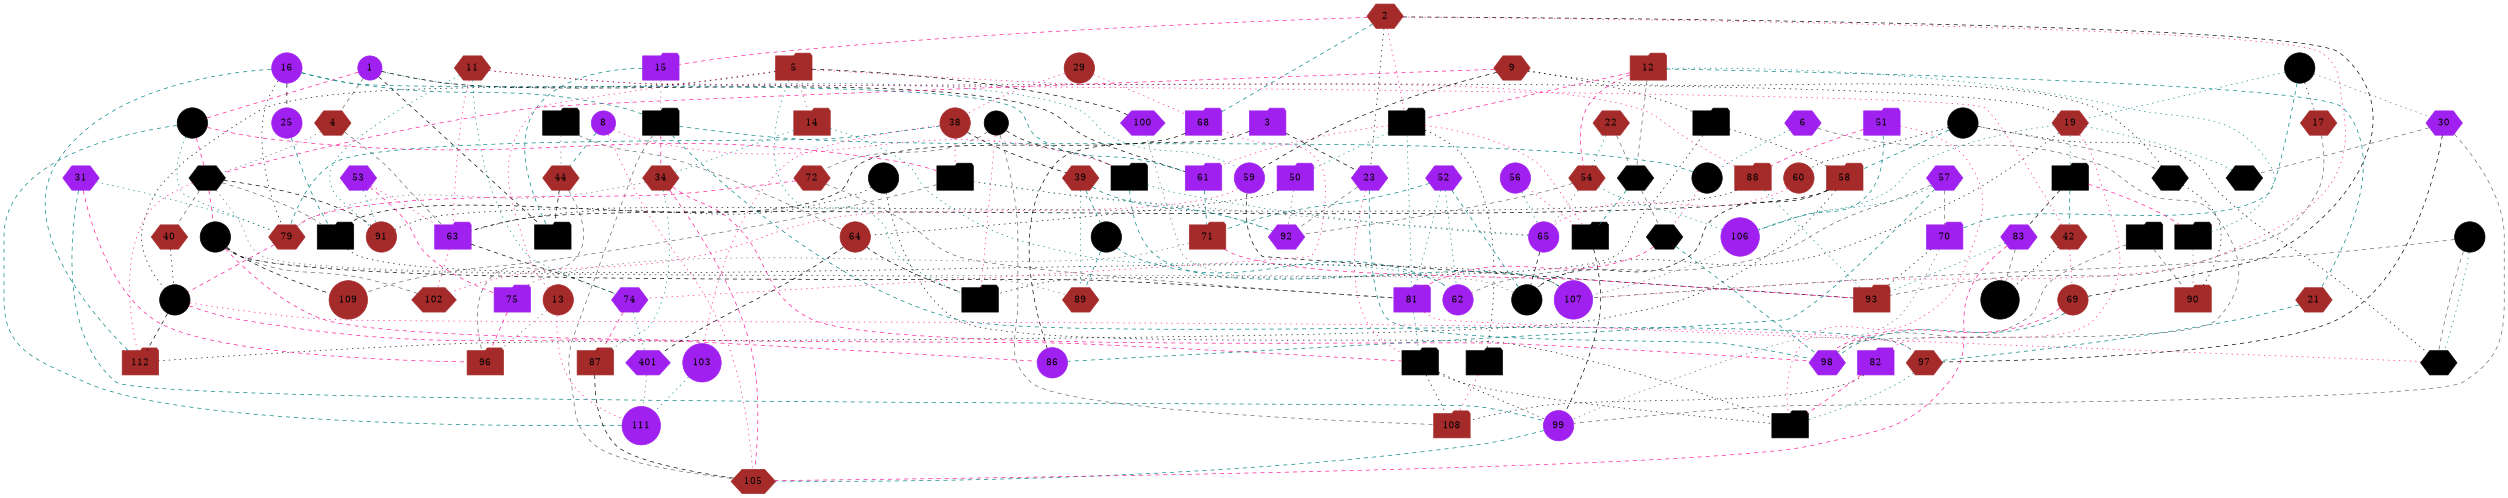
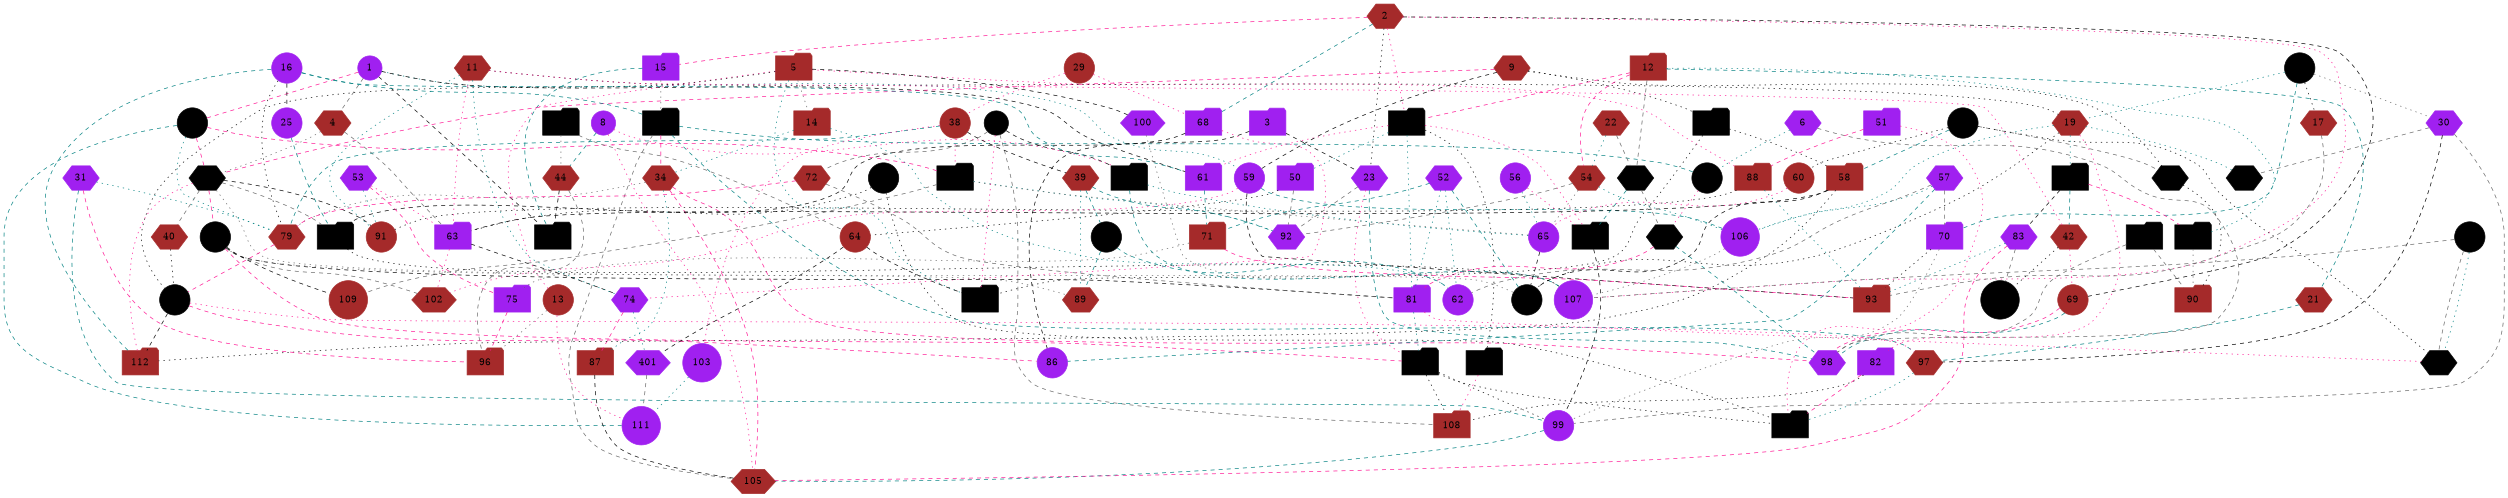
(1865, 198) -> (1492, 210)
(1291, 207) -> (1291, 207)
(645, 391) -> (645, 391)
